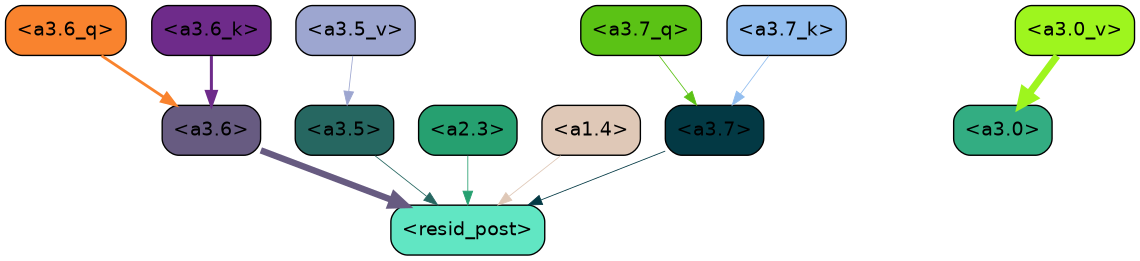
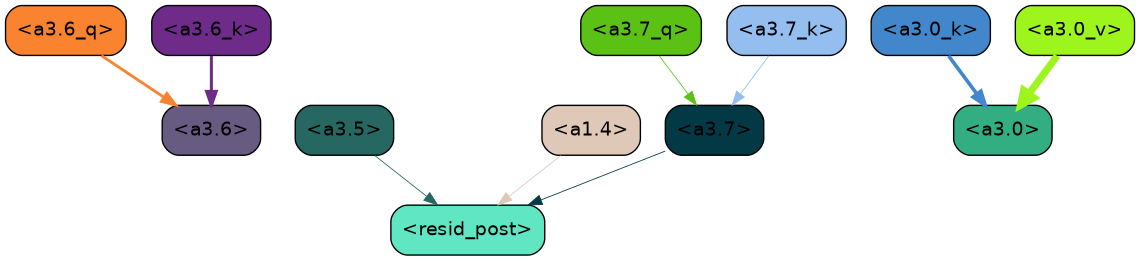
(356, 30) -> none
none -> (931, 30)
(468, 130) -> none
(326, 175) -> none
